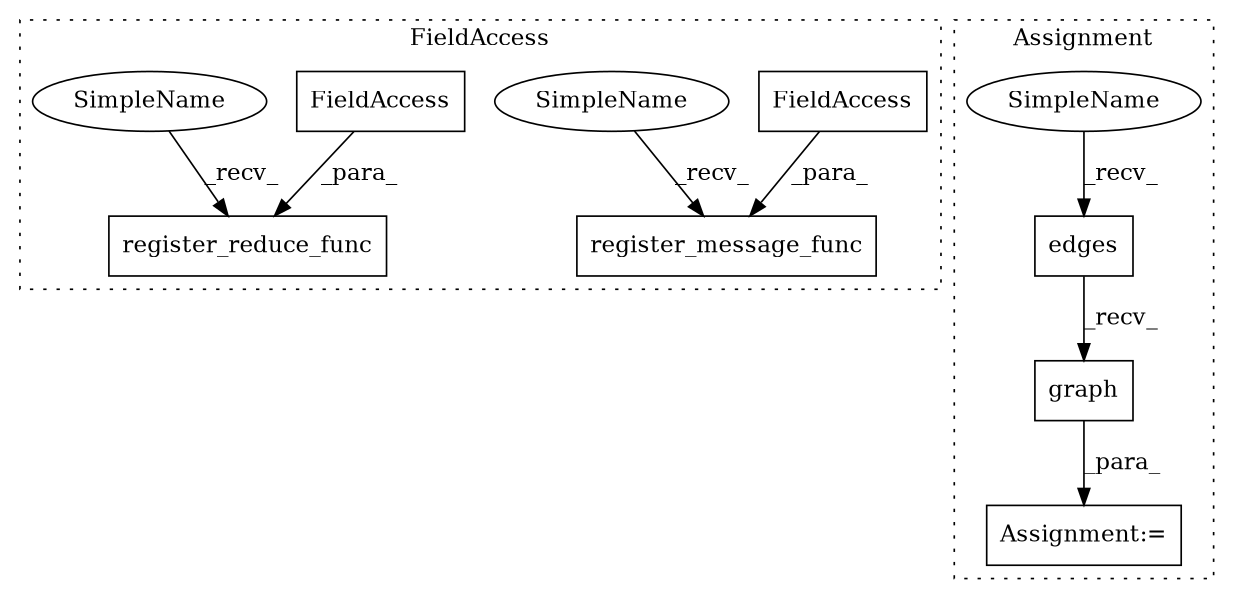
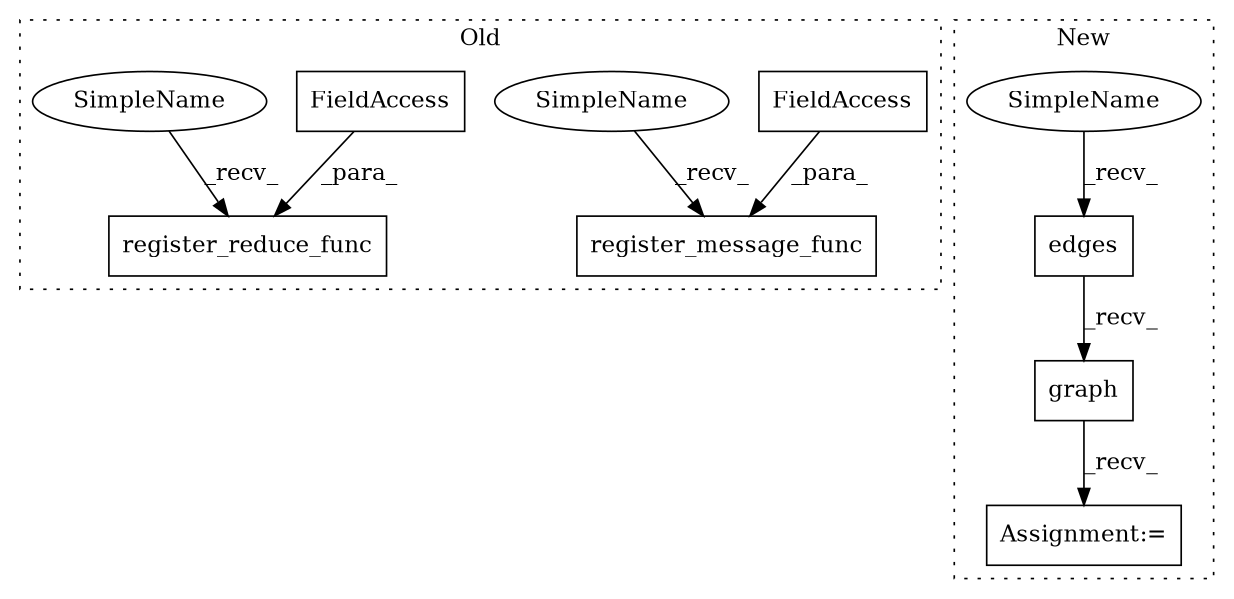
(480, 39) -> (480, 39)
(1084, 39) -> (1084, 39)
(1122, 463) -> (1121, 463)
